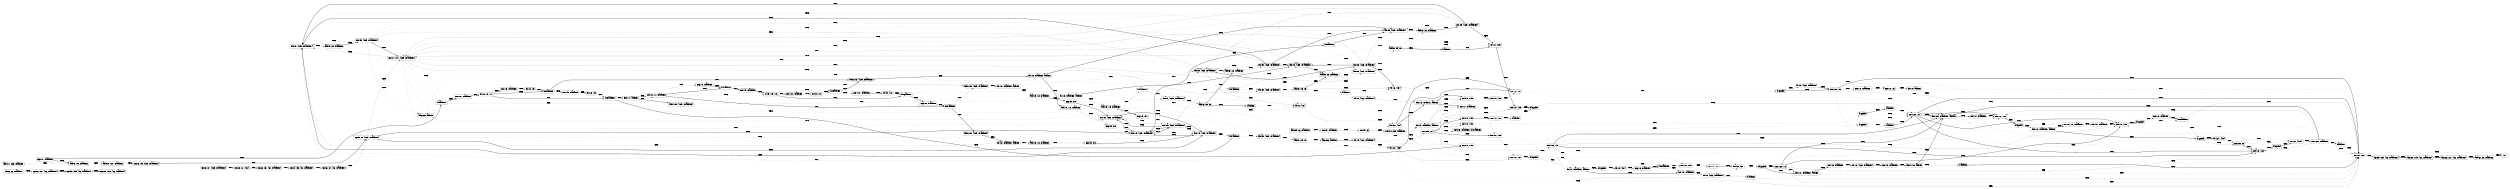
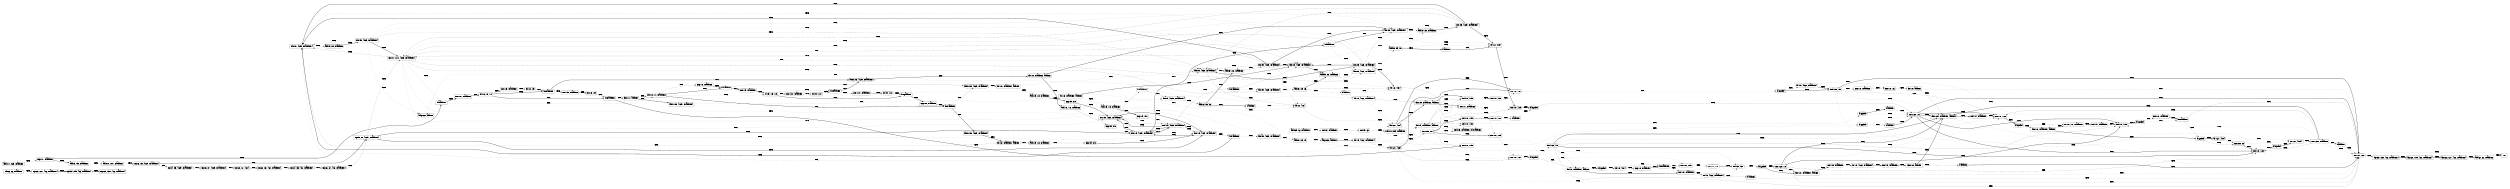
(1427, 103) -> (1427, 103)
(46, 164) -> (30, 162)
(1914, 165) -> (1914, 165)
none -> (180, 168)
